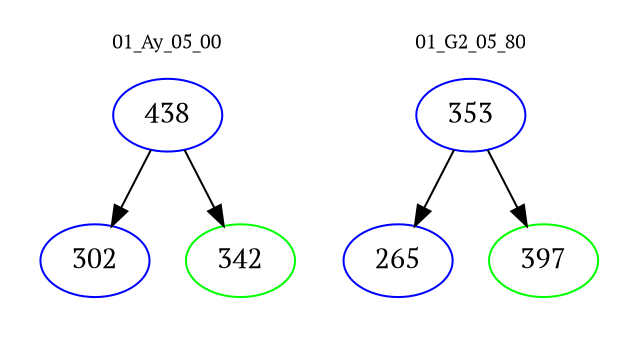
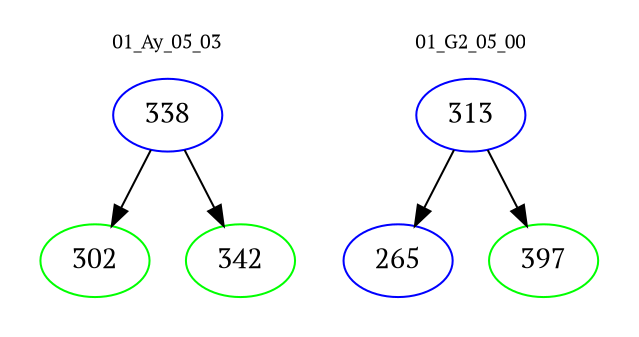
(168, 43) -> (168, 43)
(471, 43) -> (471, 43)
(168, 115) -> (168, 115)
(471, 115) -> (471, 115)
(95, 261) -> (95, 261)
